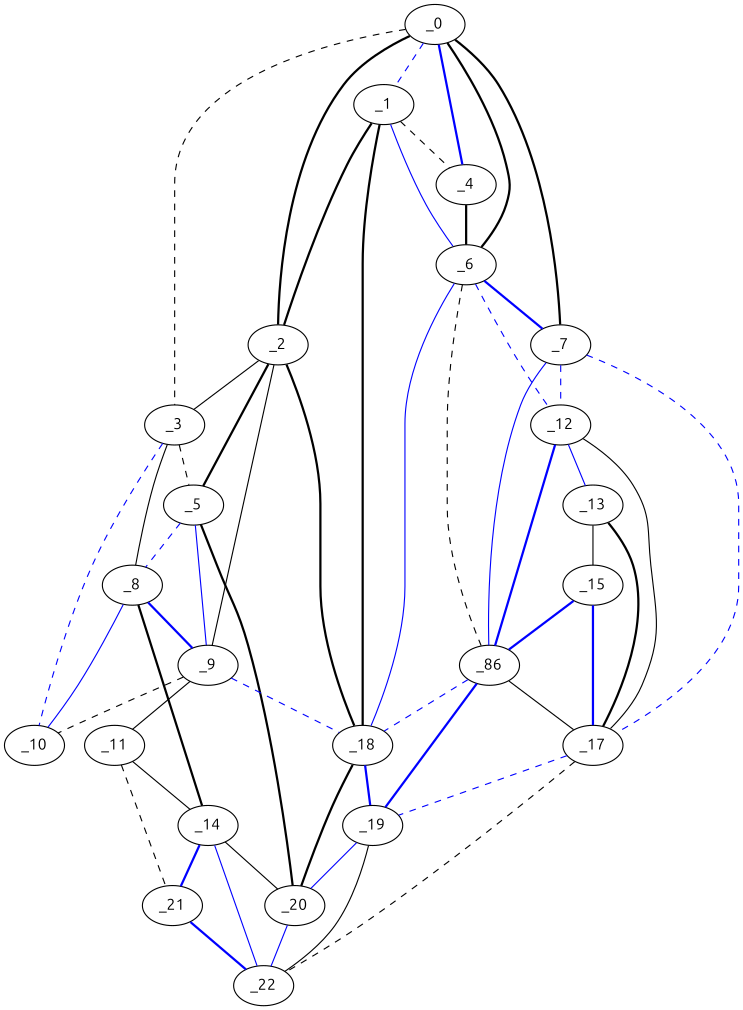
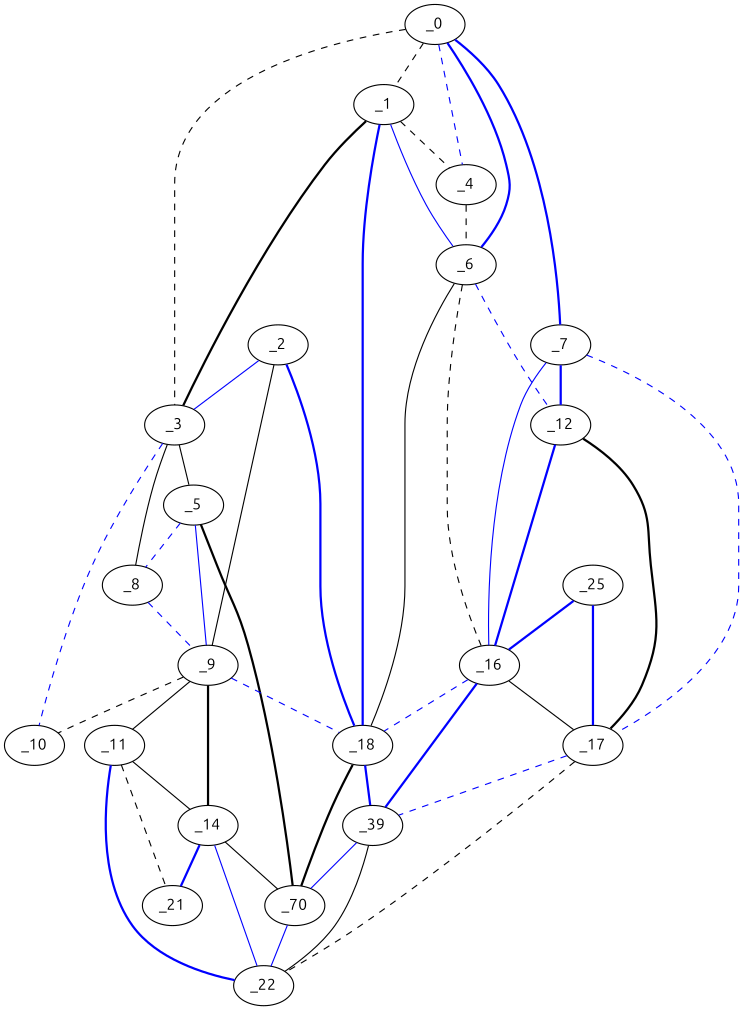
(409, 65) -> (409, 65)
(451, 105) -> (451, 105)
(500, 143) -> (500, 143)
(305, 160) -> none
(535, 171) -> (535, 171)
(322, 221) -> (264, 256)
(466, 225) -> (466, 225)
(513, 305) -> none
(226, 385) -> (226, 385)
(561, 385) -> (561, 385)
(363, 424) -> (363, 424)
(236, 425) -> none
(184, 465) -> (184, 465)
(405, 502) -> (405, 502)
(593, 505) -> none
(320, 545) -> (320, 545)
(652, 577) -> (652, 577)
(593, 585) -> (593, 585)
(170, 625) -> (170, 625)
(489, 665) -> (489, 665)
(89, 668) -> none
(172, 710) -> (208, 745)
(373, 825) -> (373, 825)
(295, 906) -> (295, 906)
(218, 946) -> (121, 905)
